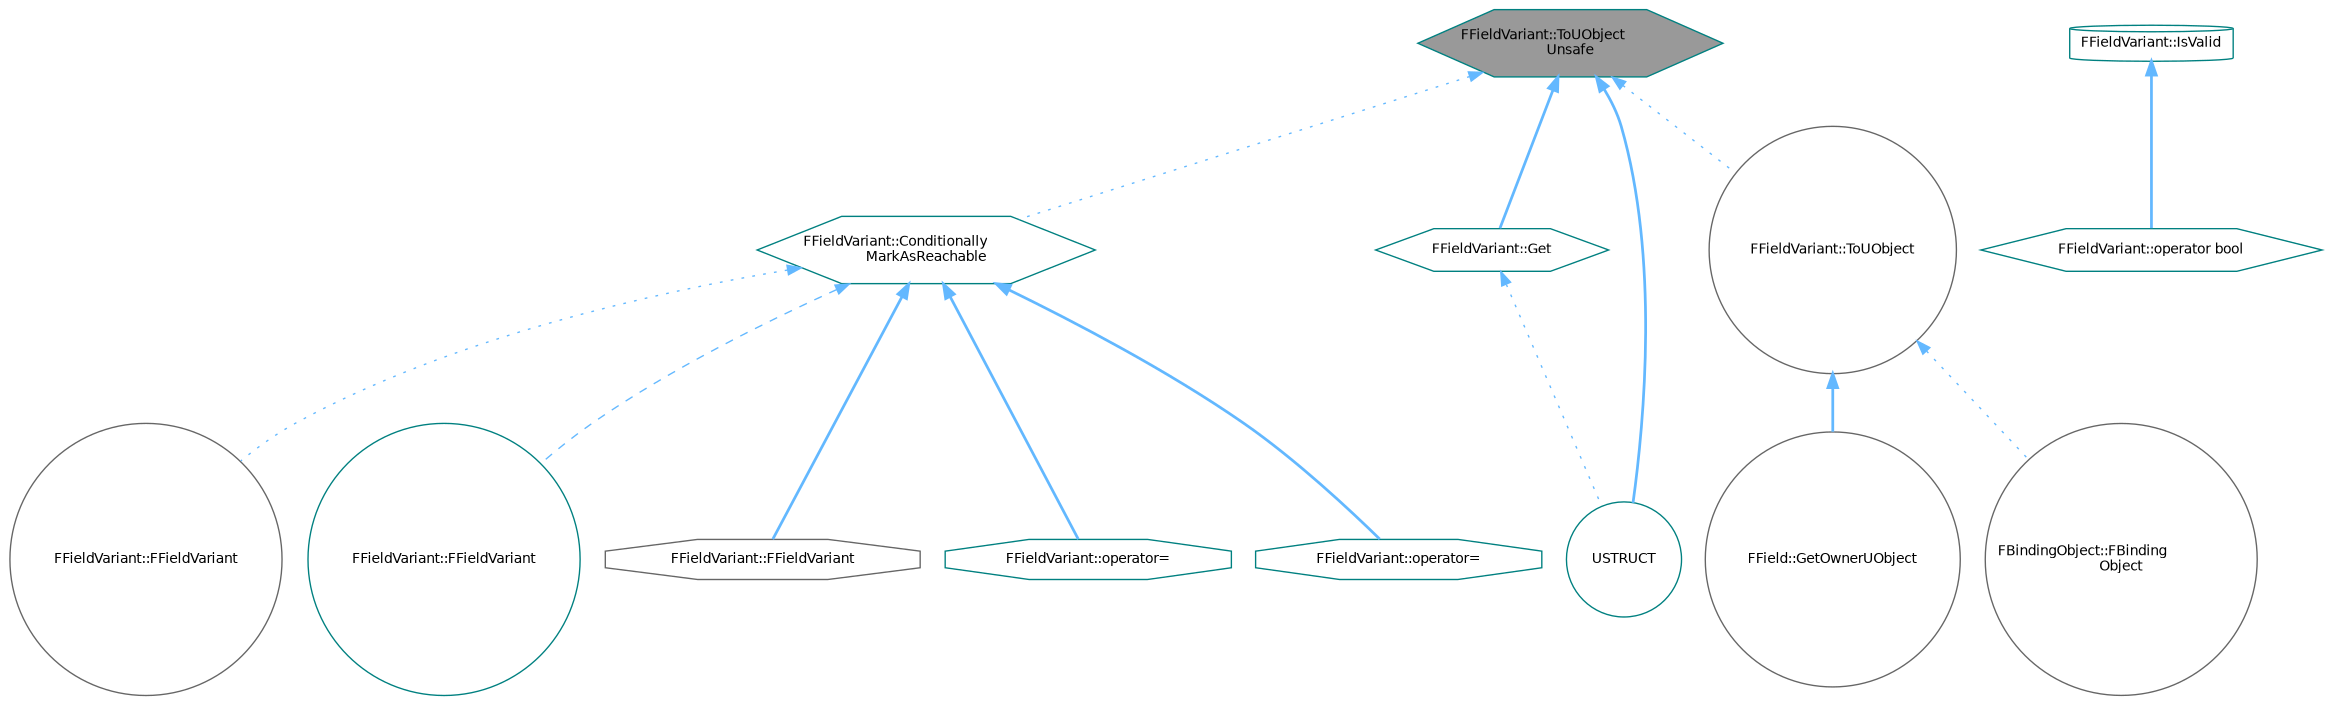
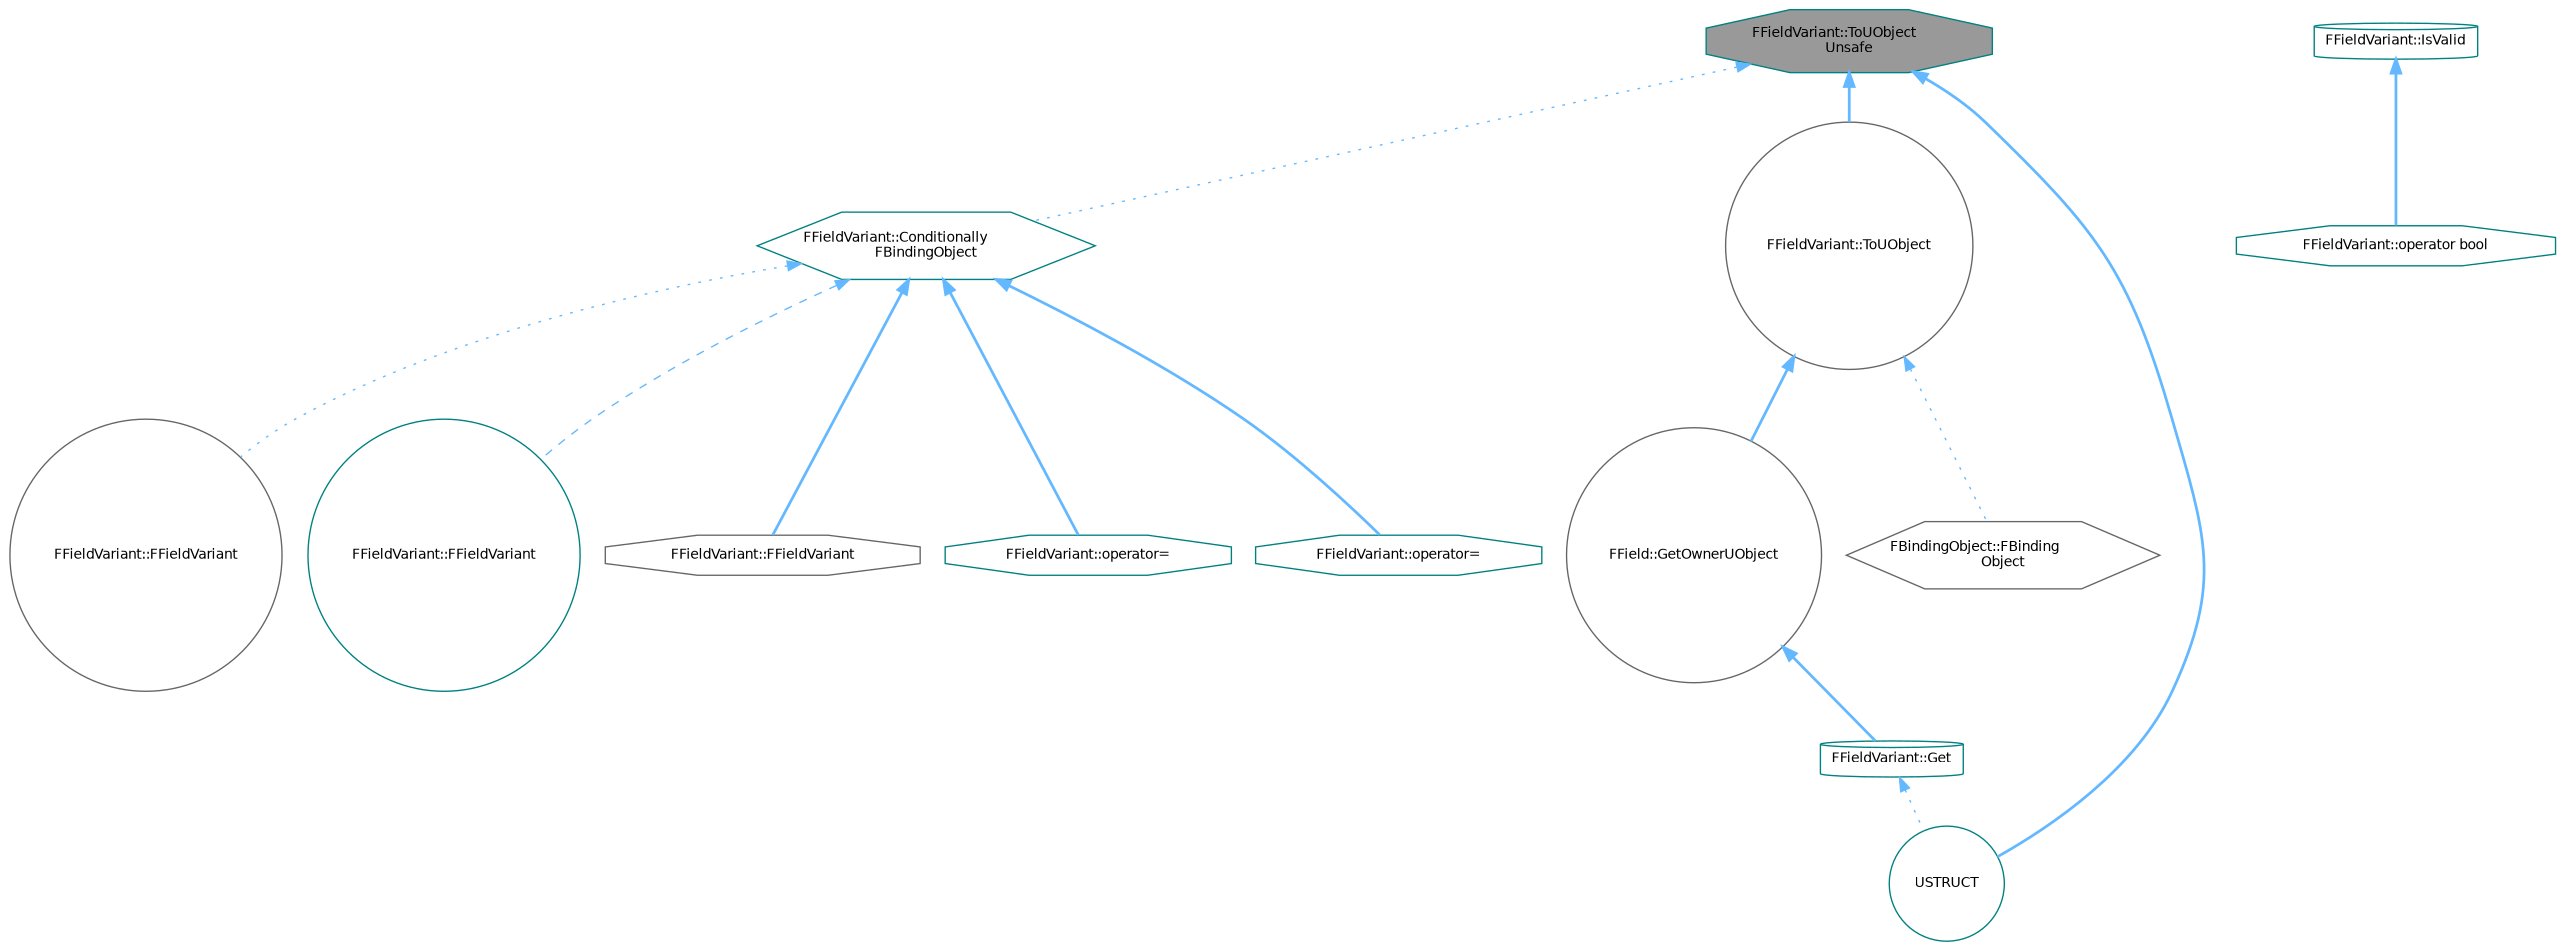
(1570, 43) -> (1849, 41)
(1679, 129) -> (1849, 104)
(1526, 159) -> (1834, 699)
(926, 250) -> (926, 246)
(1492, 250) -> (1892, 759)
(2151, 250) -> (2396, 246)
(2121, 559) -> (2003, 555)
